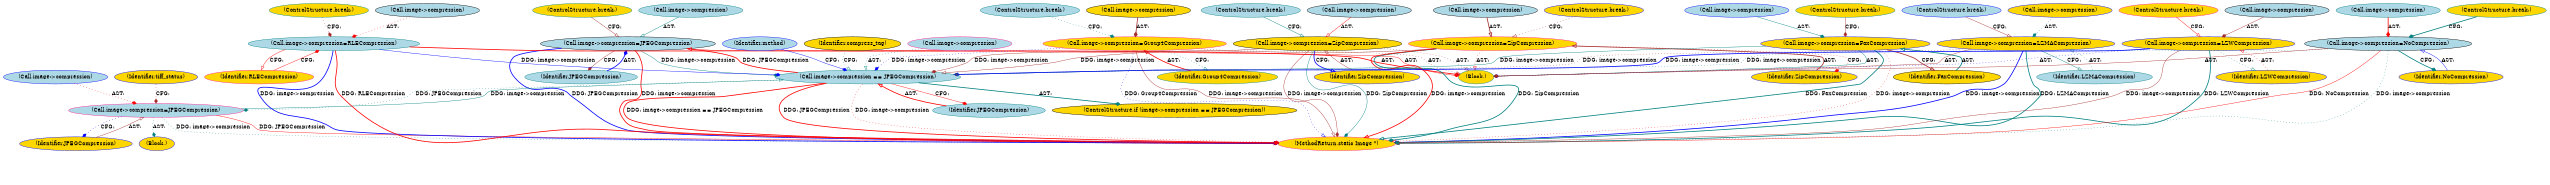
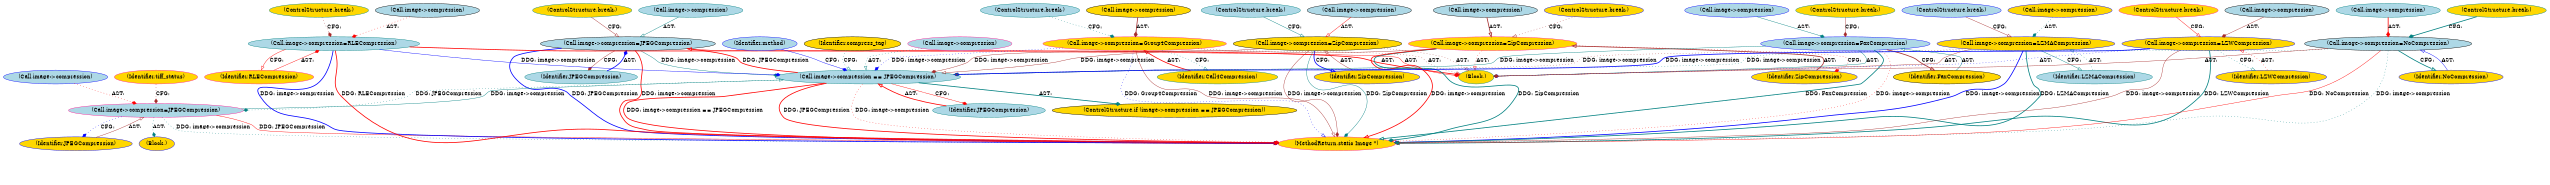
(1845, 44) -> (1845, 44)
(1944, 54) -> (1944, 54)
(309, 60) -> (309, 60)
(2415, 60) -> (2415, 60)
(156, 77) -> (156, 77)
(1217, 77) -> (1217, 77)
